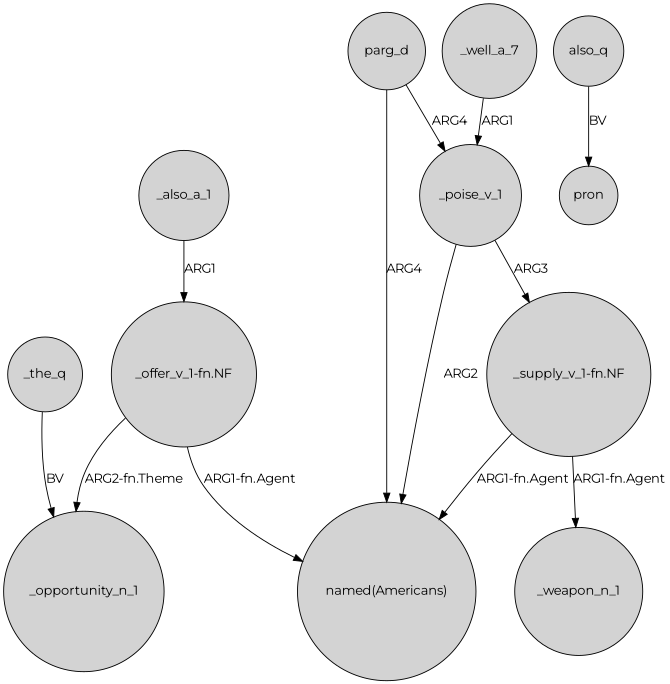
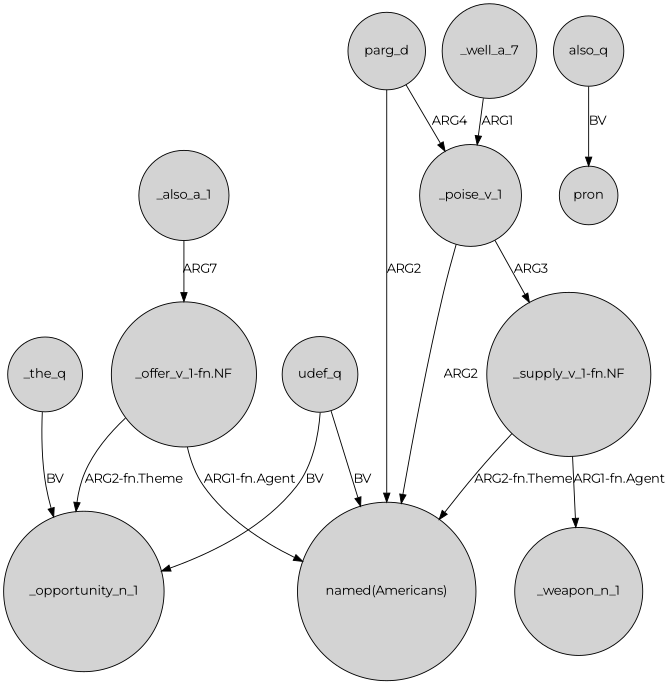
(200, 269) -> (200, 269)
(404, 269) -> (404, 269)
none -> (320, 374)
(523, 479) -> (523, 479)
